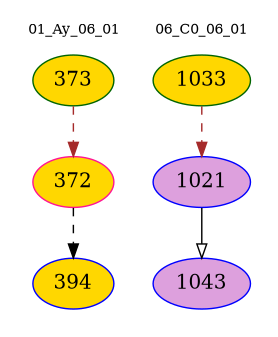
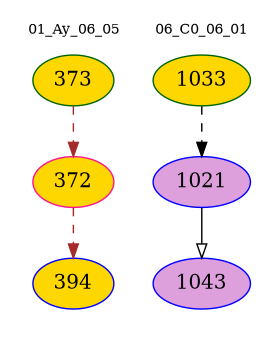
(74, 30) -> (74, 30)
(202, 124) -> (202, 124)
(73, 226) -> (73, 226)
